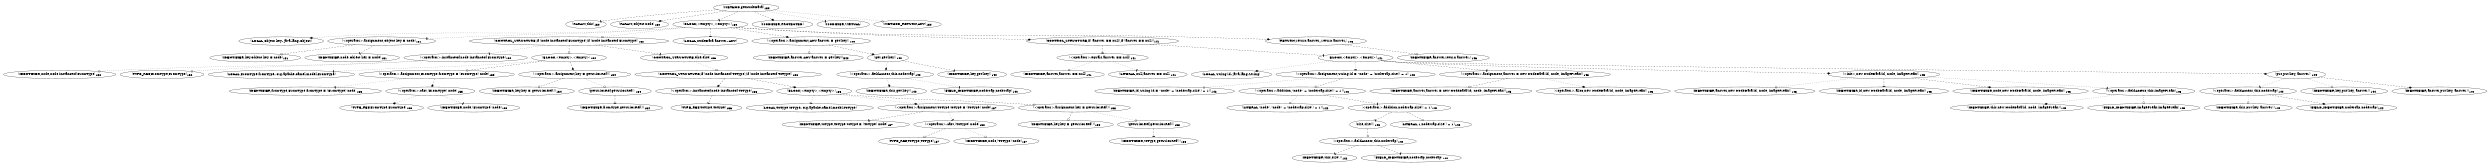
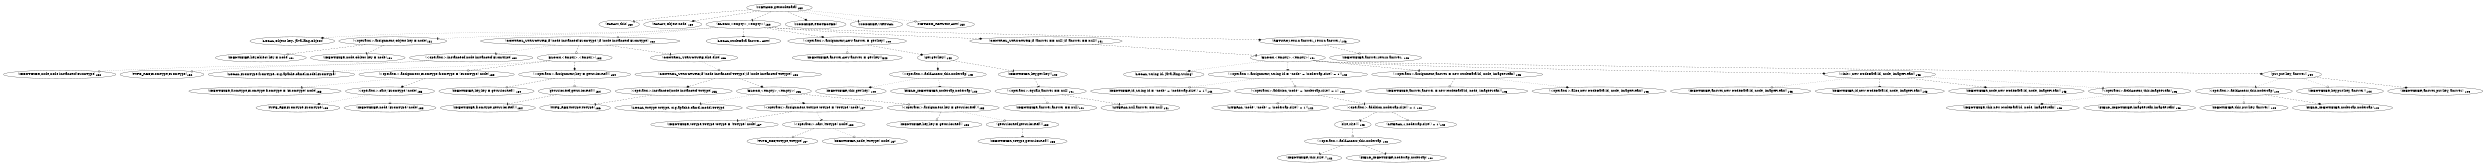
(1103, 49) -> (1036, 82)
(1125, 66) -> (1090, 99)
